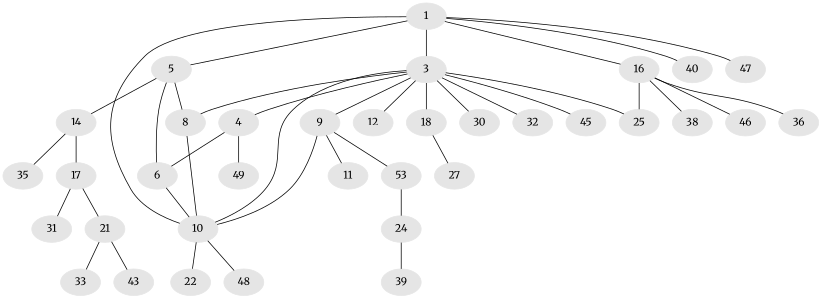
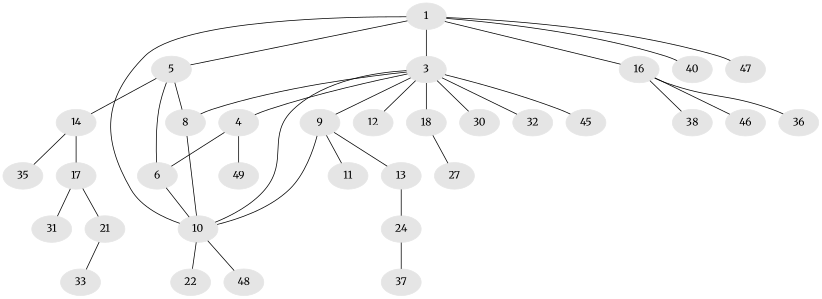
(639, 123) -> none
(401, 176) -> (401, 176)
(134, 282) -> none
(401, 282) -> (401, 282)
